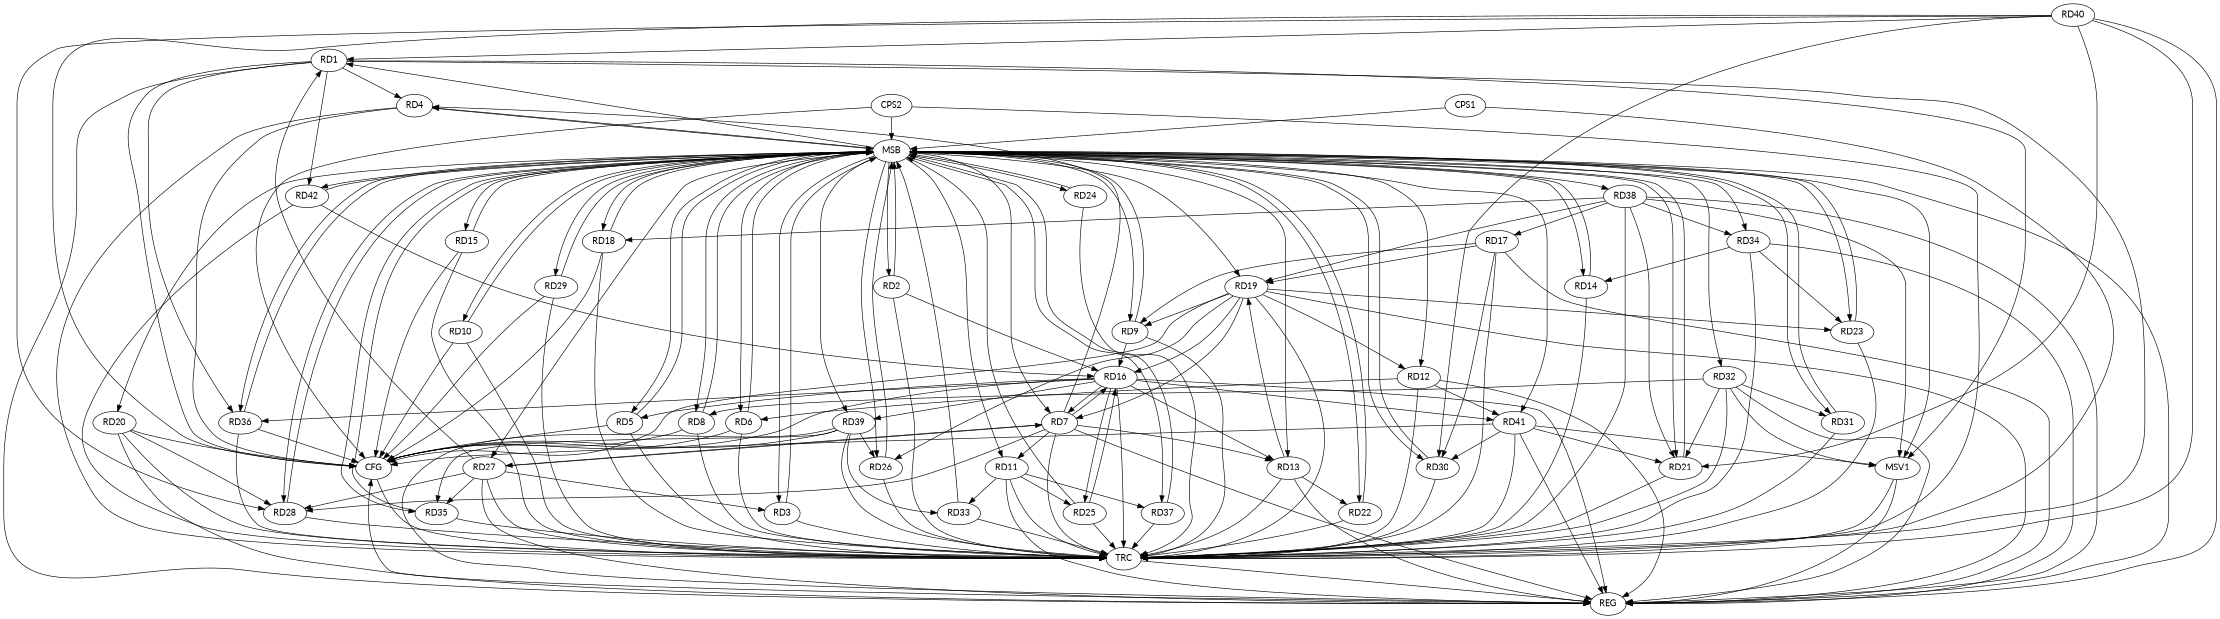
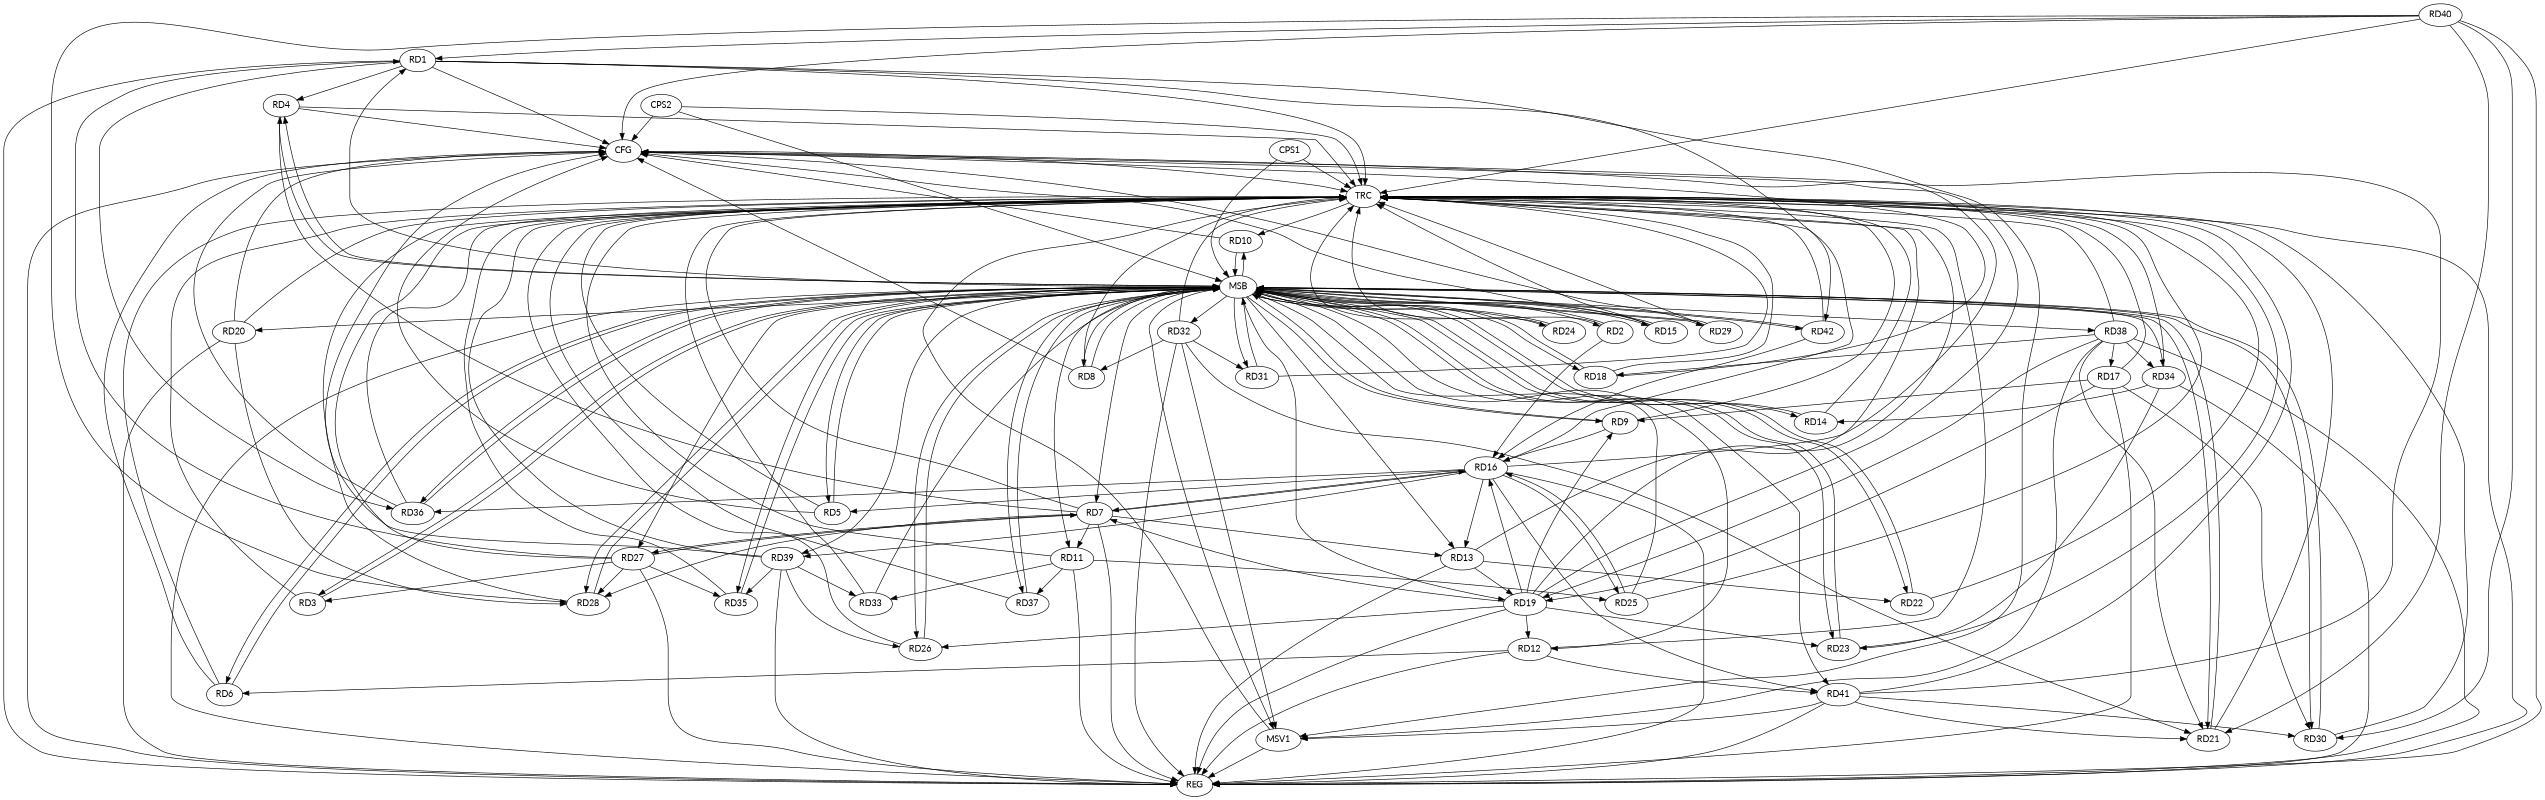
(578, 530) -> (1307, 218)
